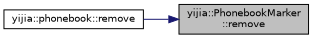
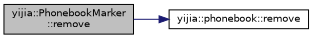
(156, 19) -> (146, 19)
